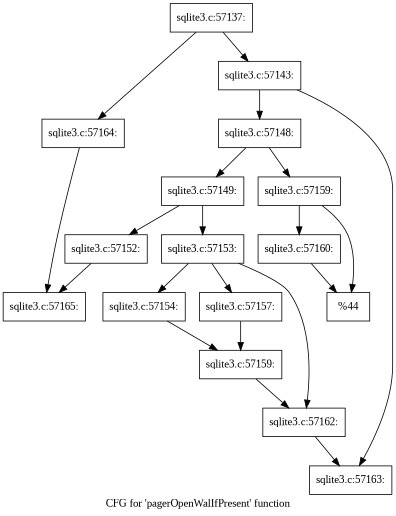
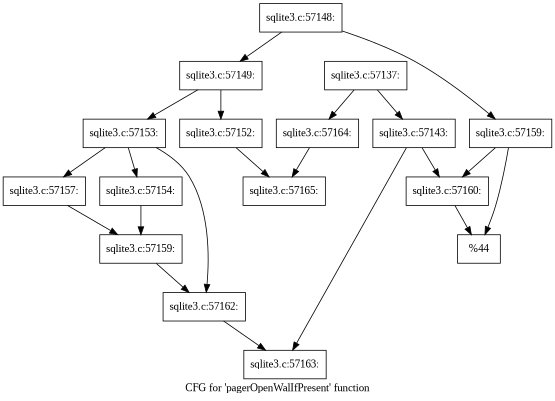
(260, 101) -> (429, 159)
